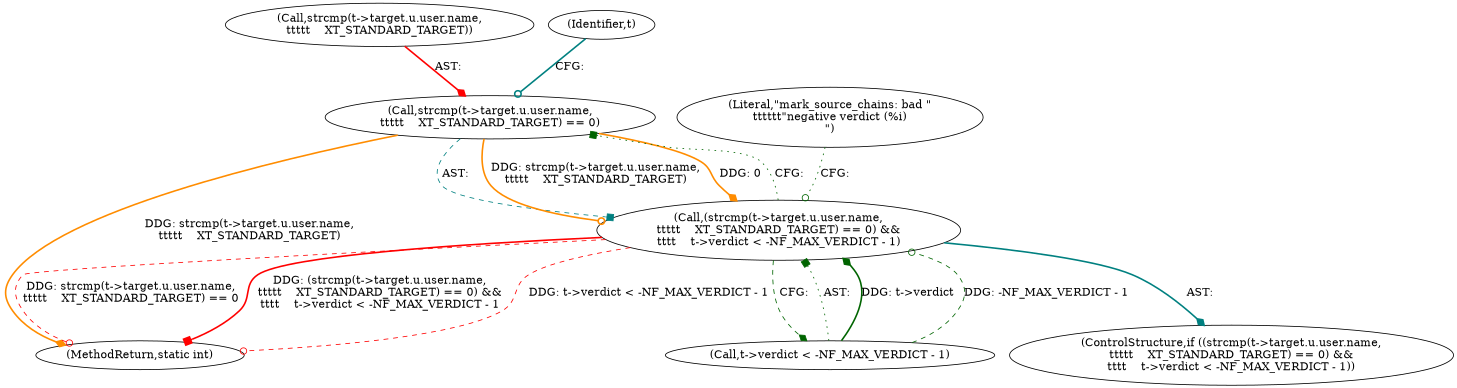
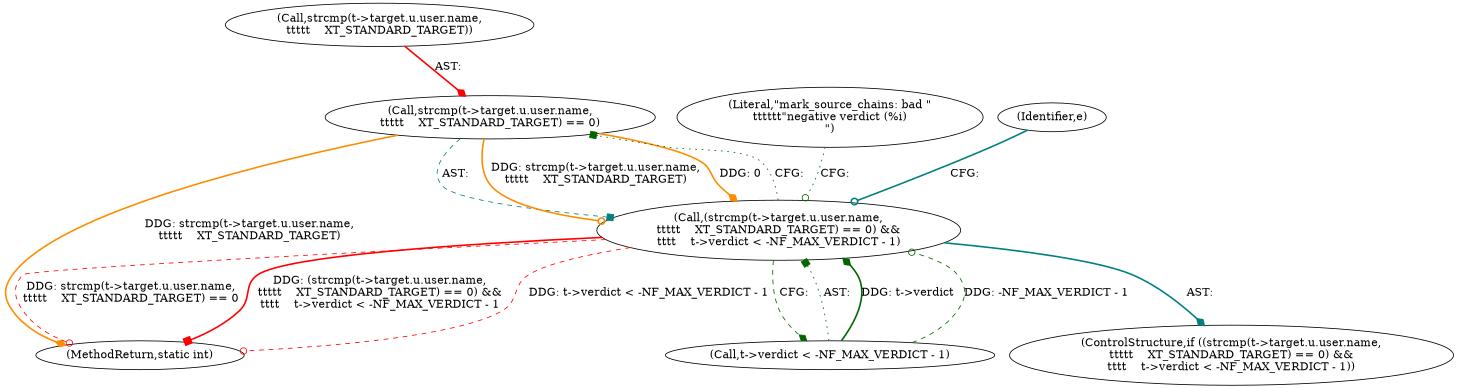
(602, 25) -> none
none -> (1052, 117)
